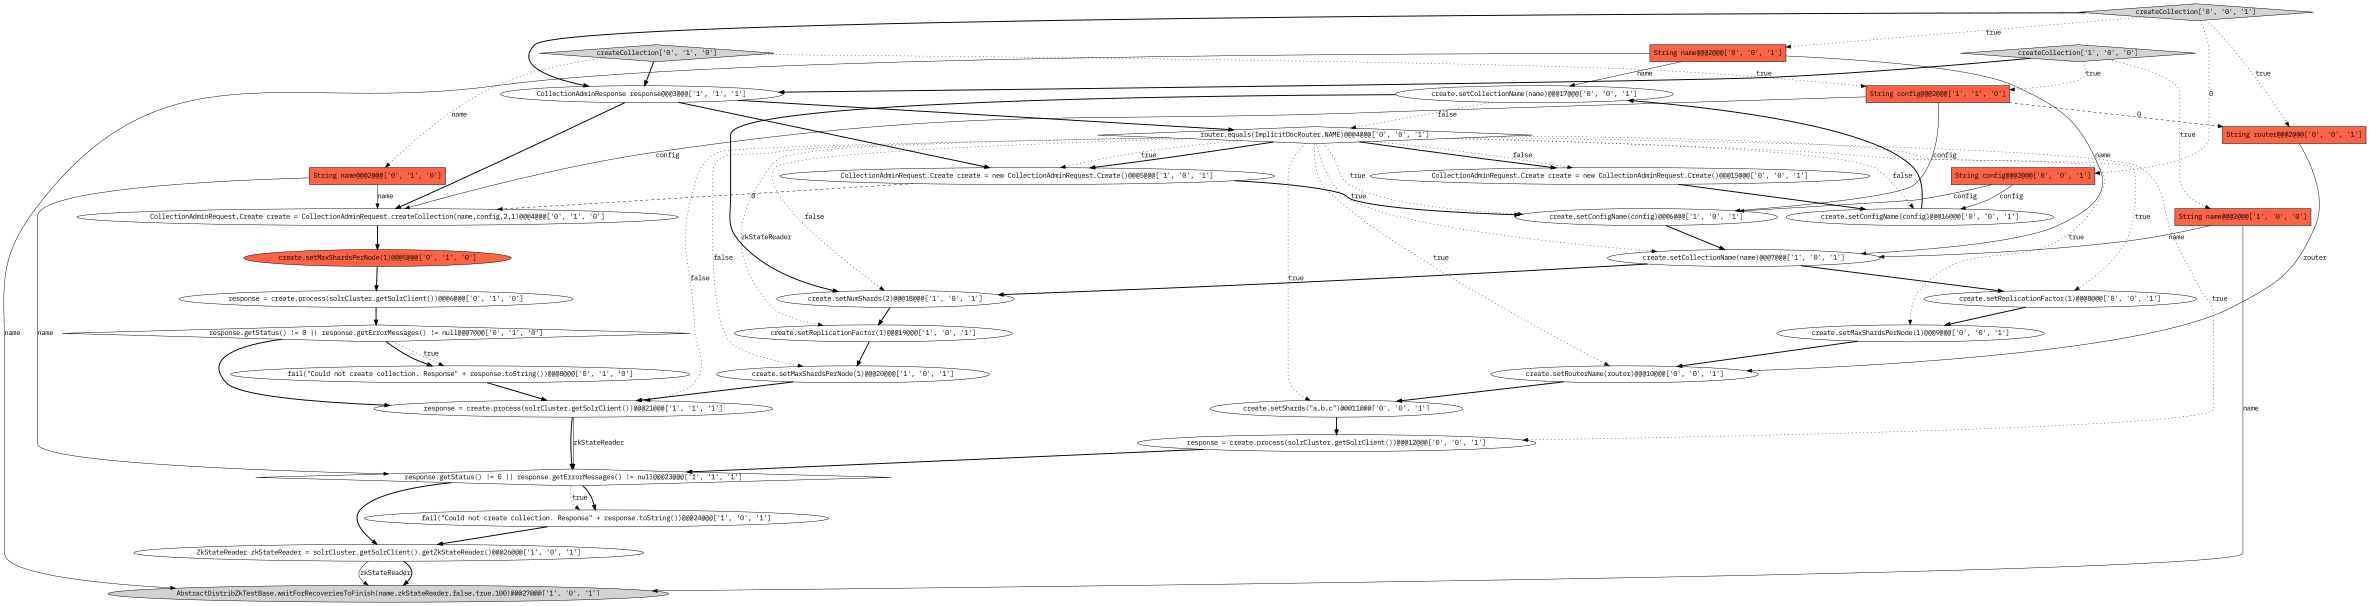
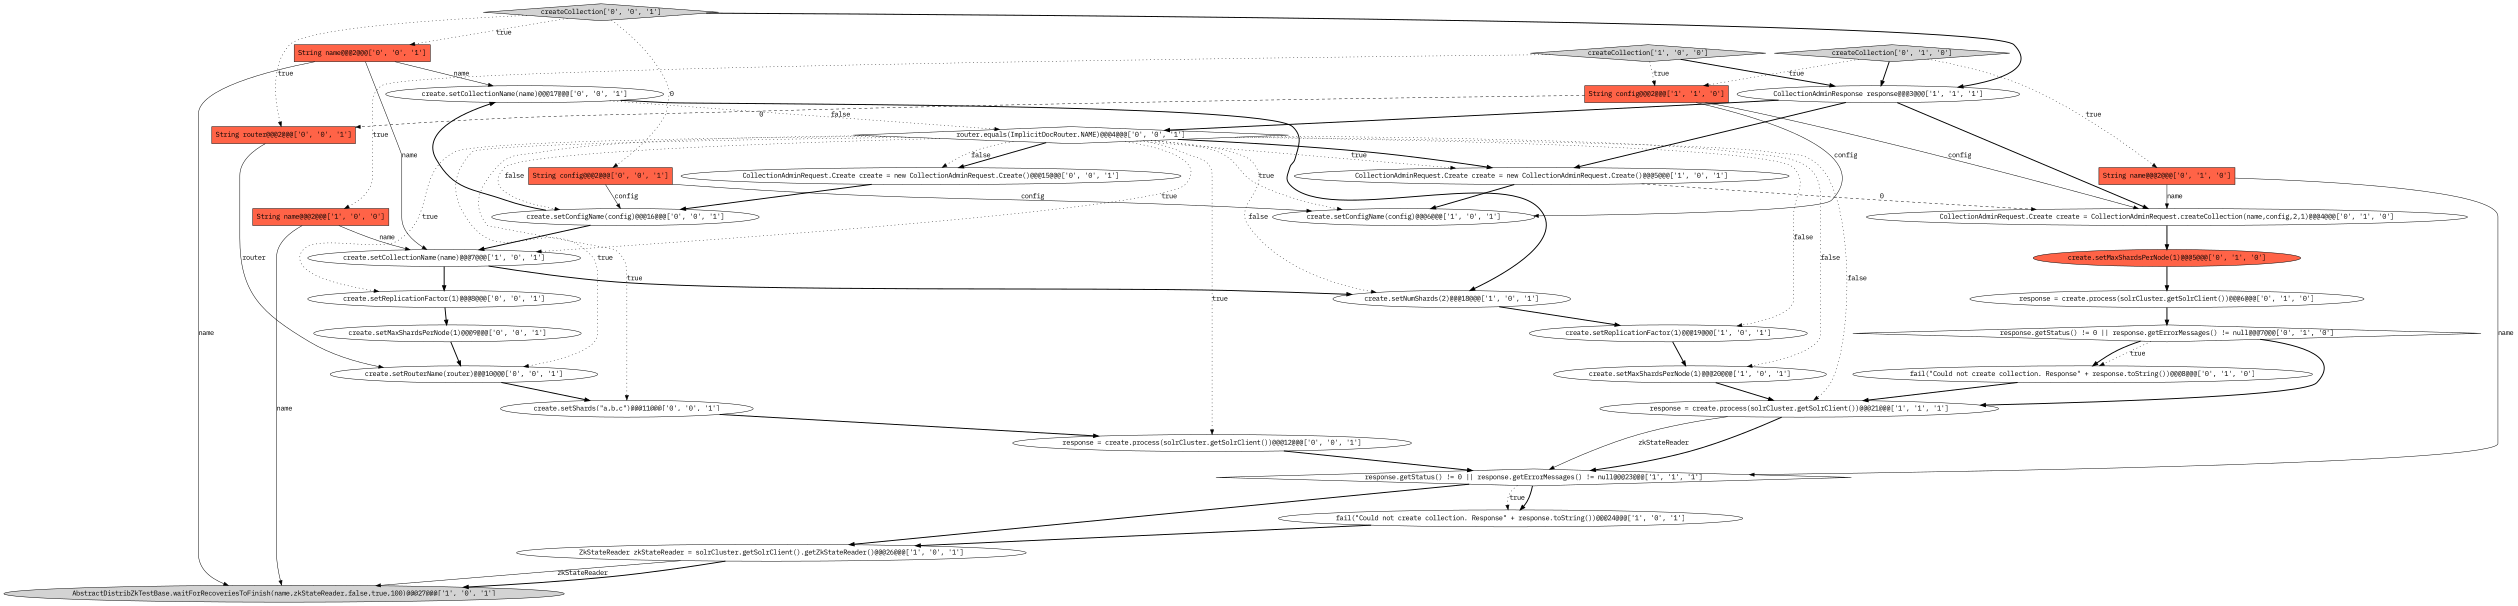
(459, 115) -> (2093, 115)
(1911, 159) -> none
(1693, 237) -> (550, 234)
(766, 238) -> (1803, 238)
